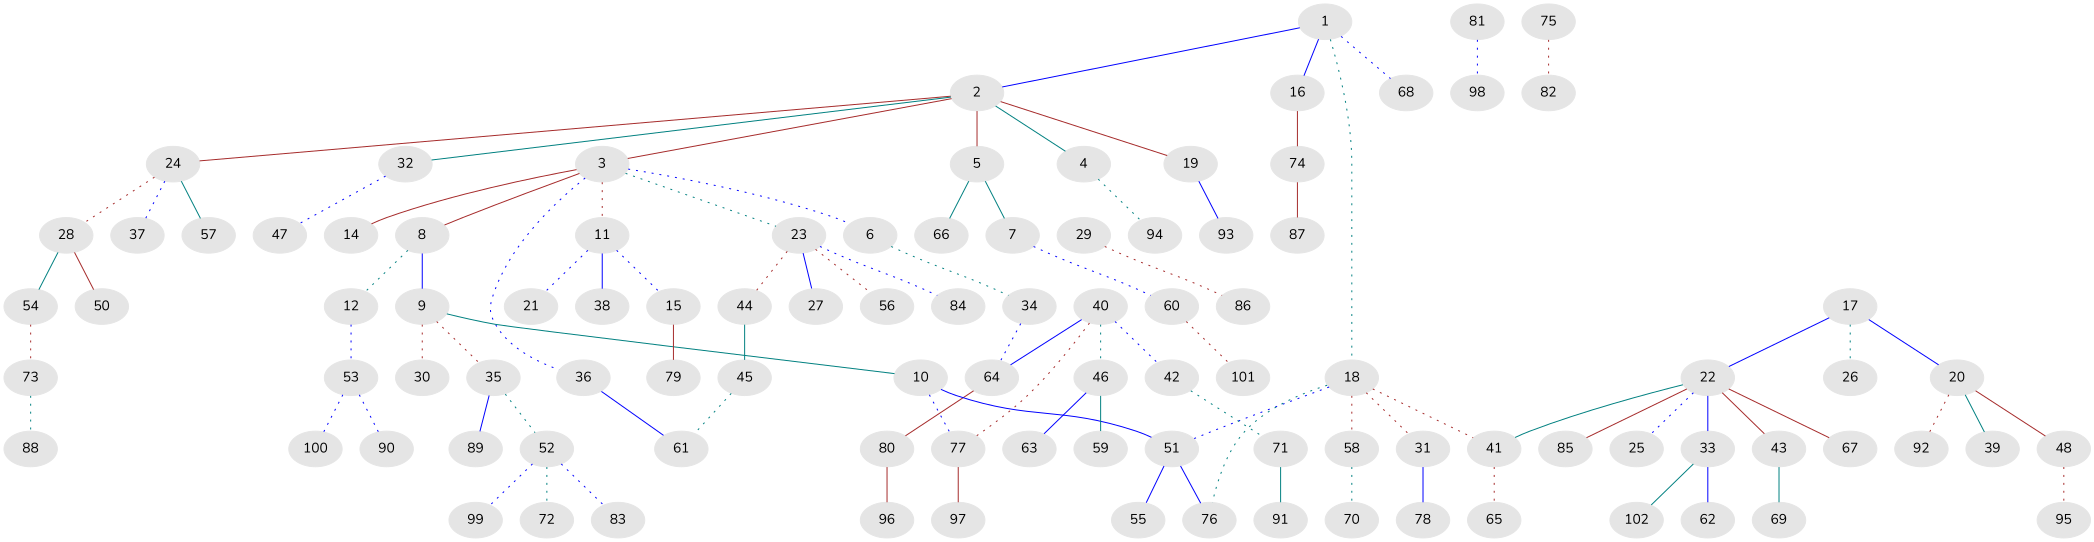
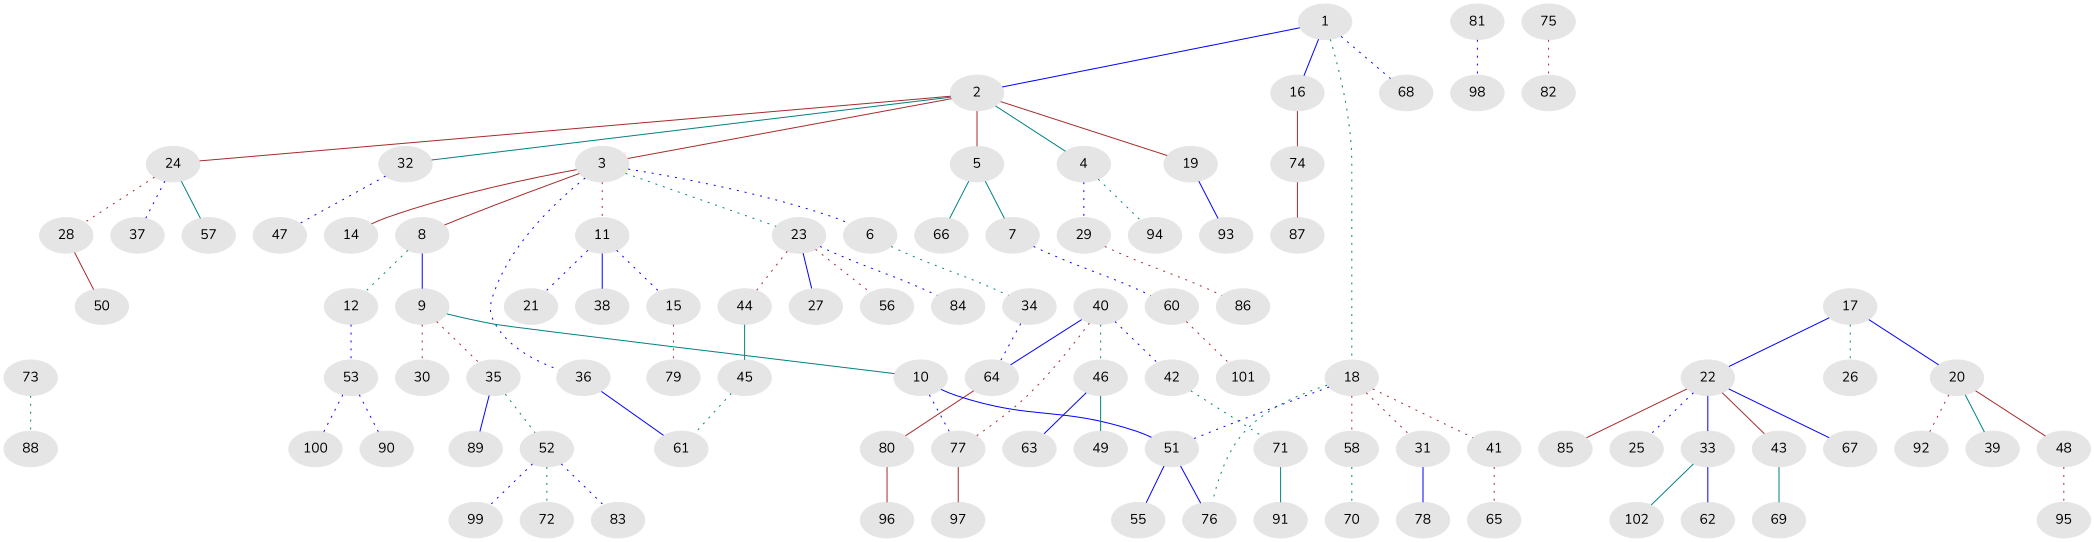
none -> (1084, 200)
(31, 307) -> none
(673, 340) -> (673, 340)
(1598, 408) -> none
(1779, 413) -> (1779, 413)
(1101, 449) -> (1101, 449)
